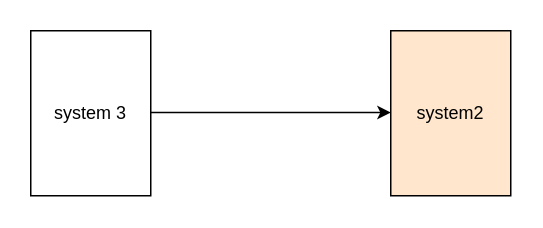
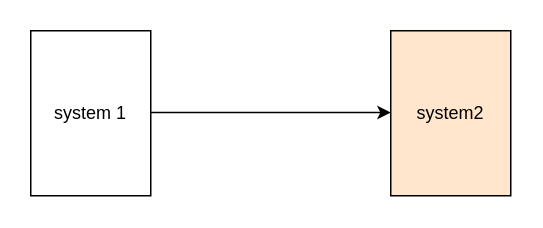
(91, 113) -> (91, 113)
